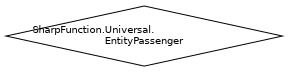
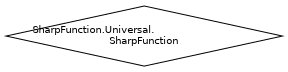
(144, 36) -> (144, 36)
